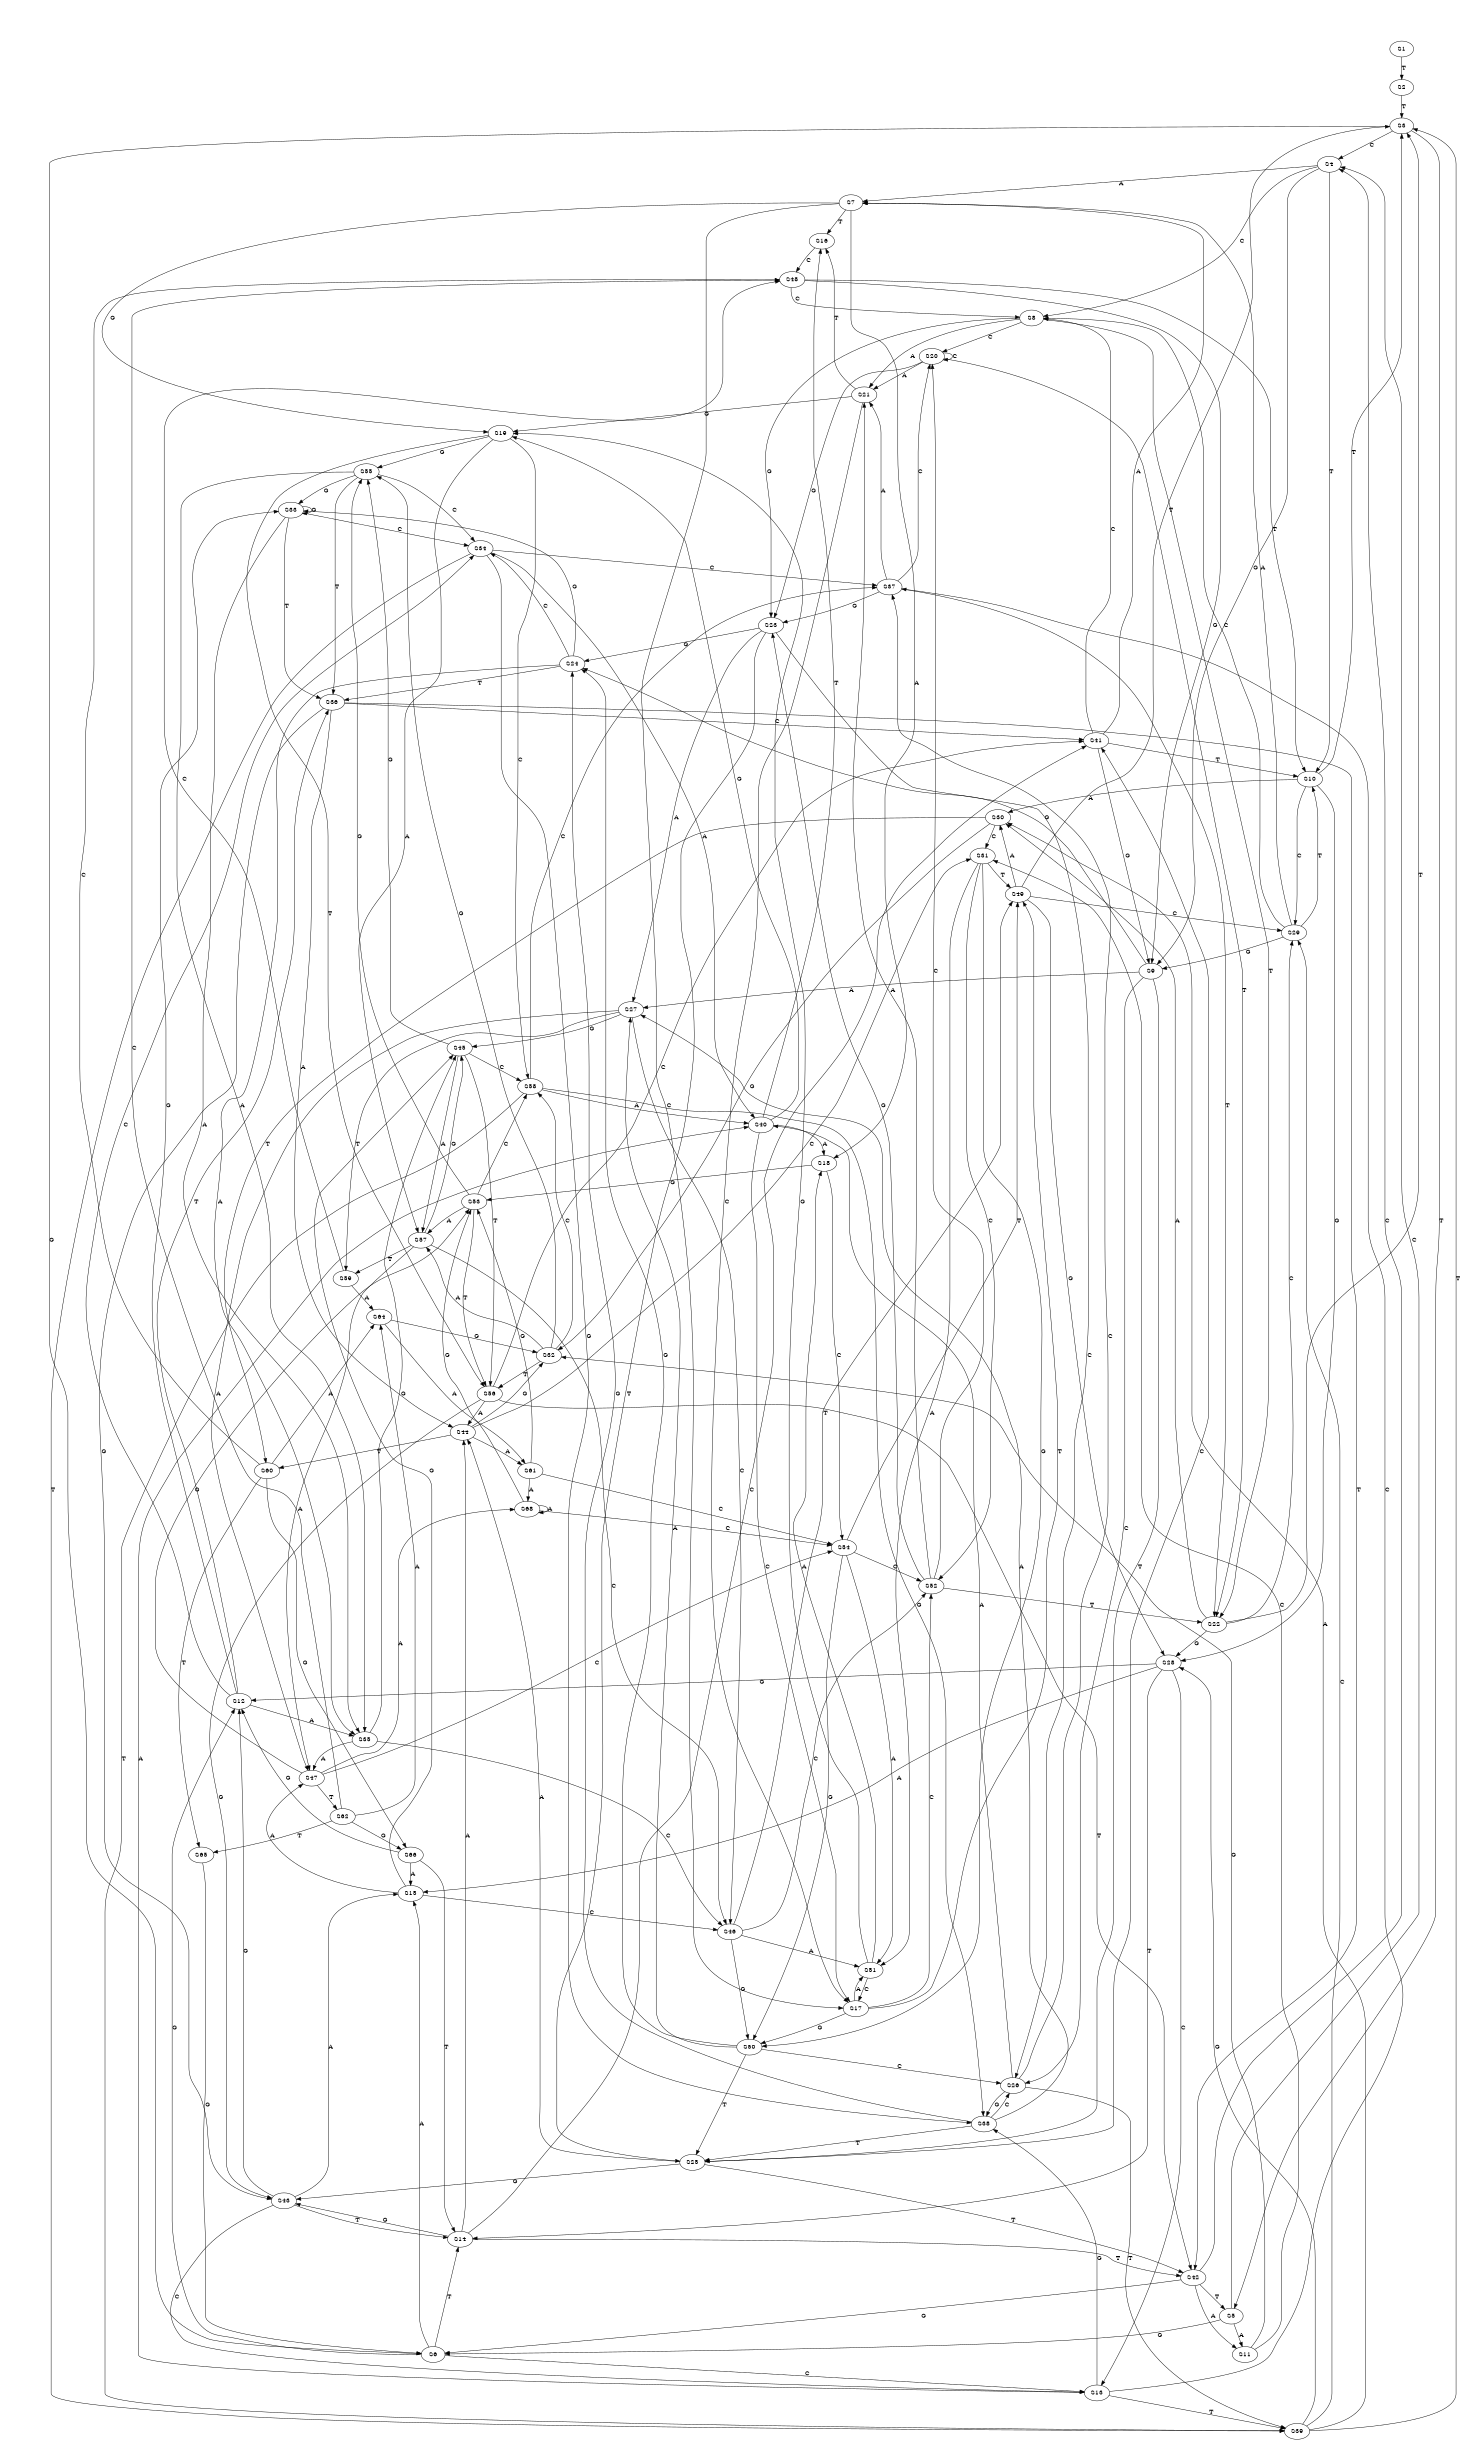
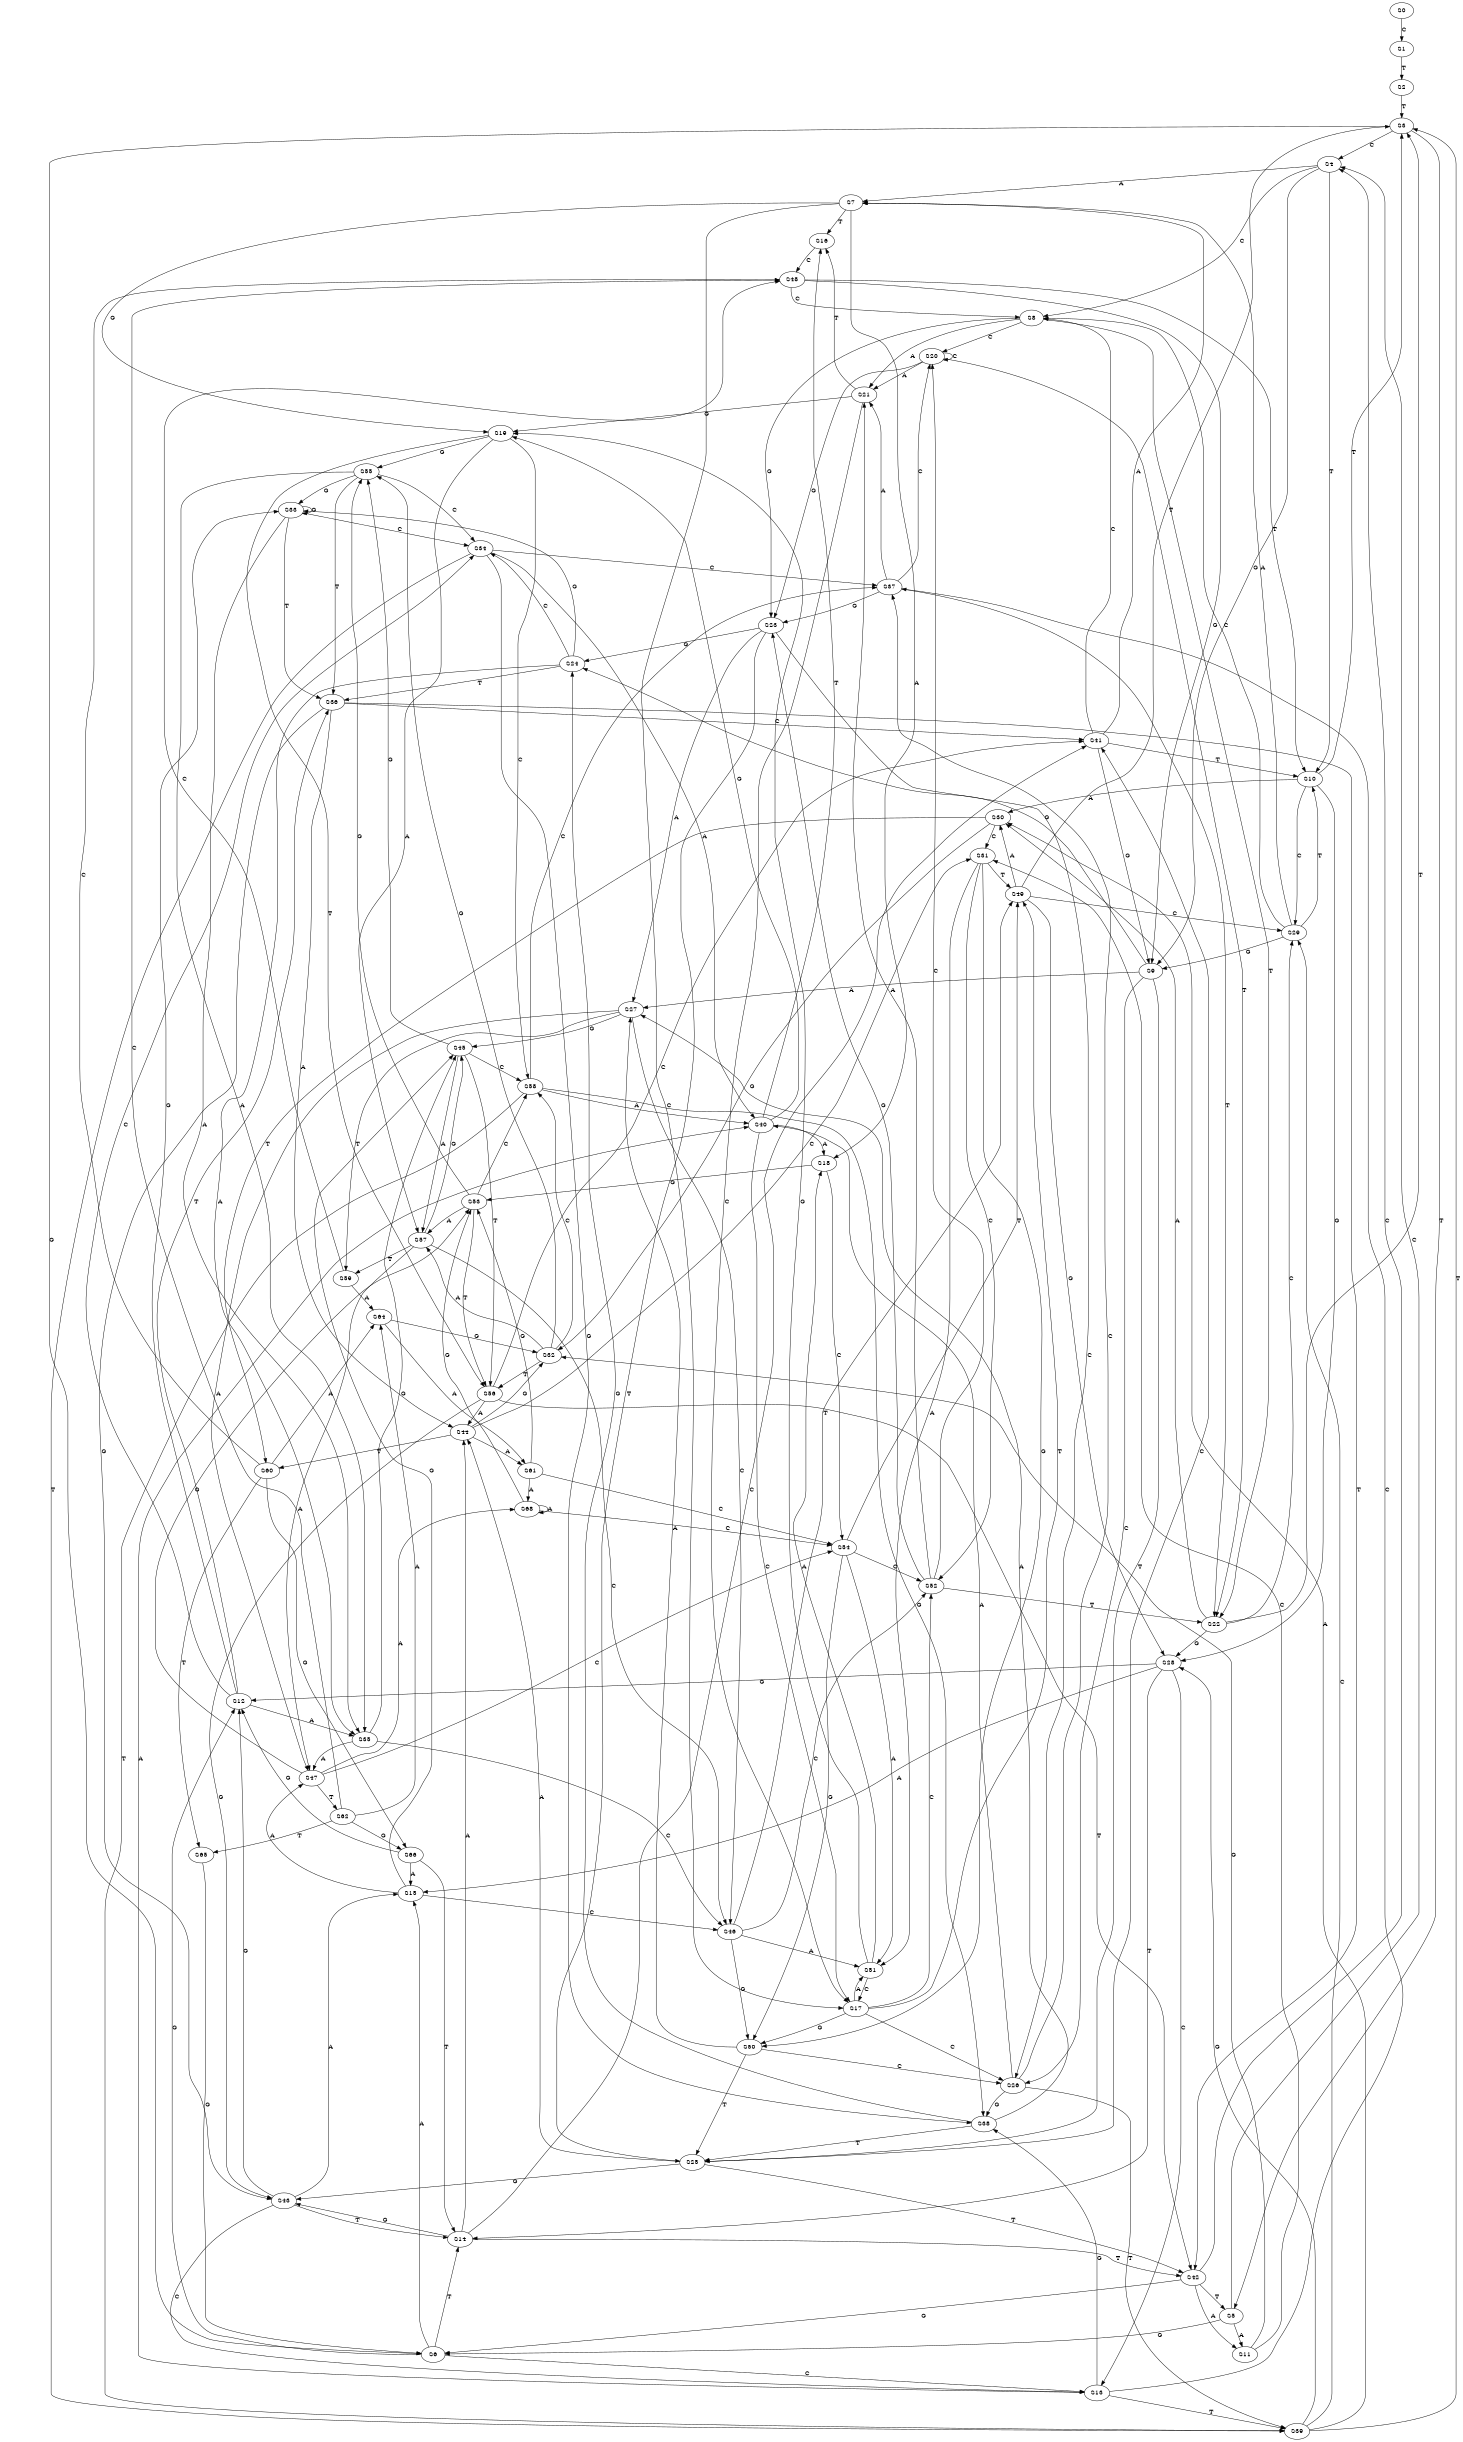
none -> (1402, 11)
(664, 1391) -> none
(1000, 2108) -> (932, 2046)
